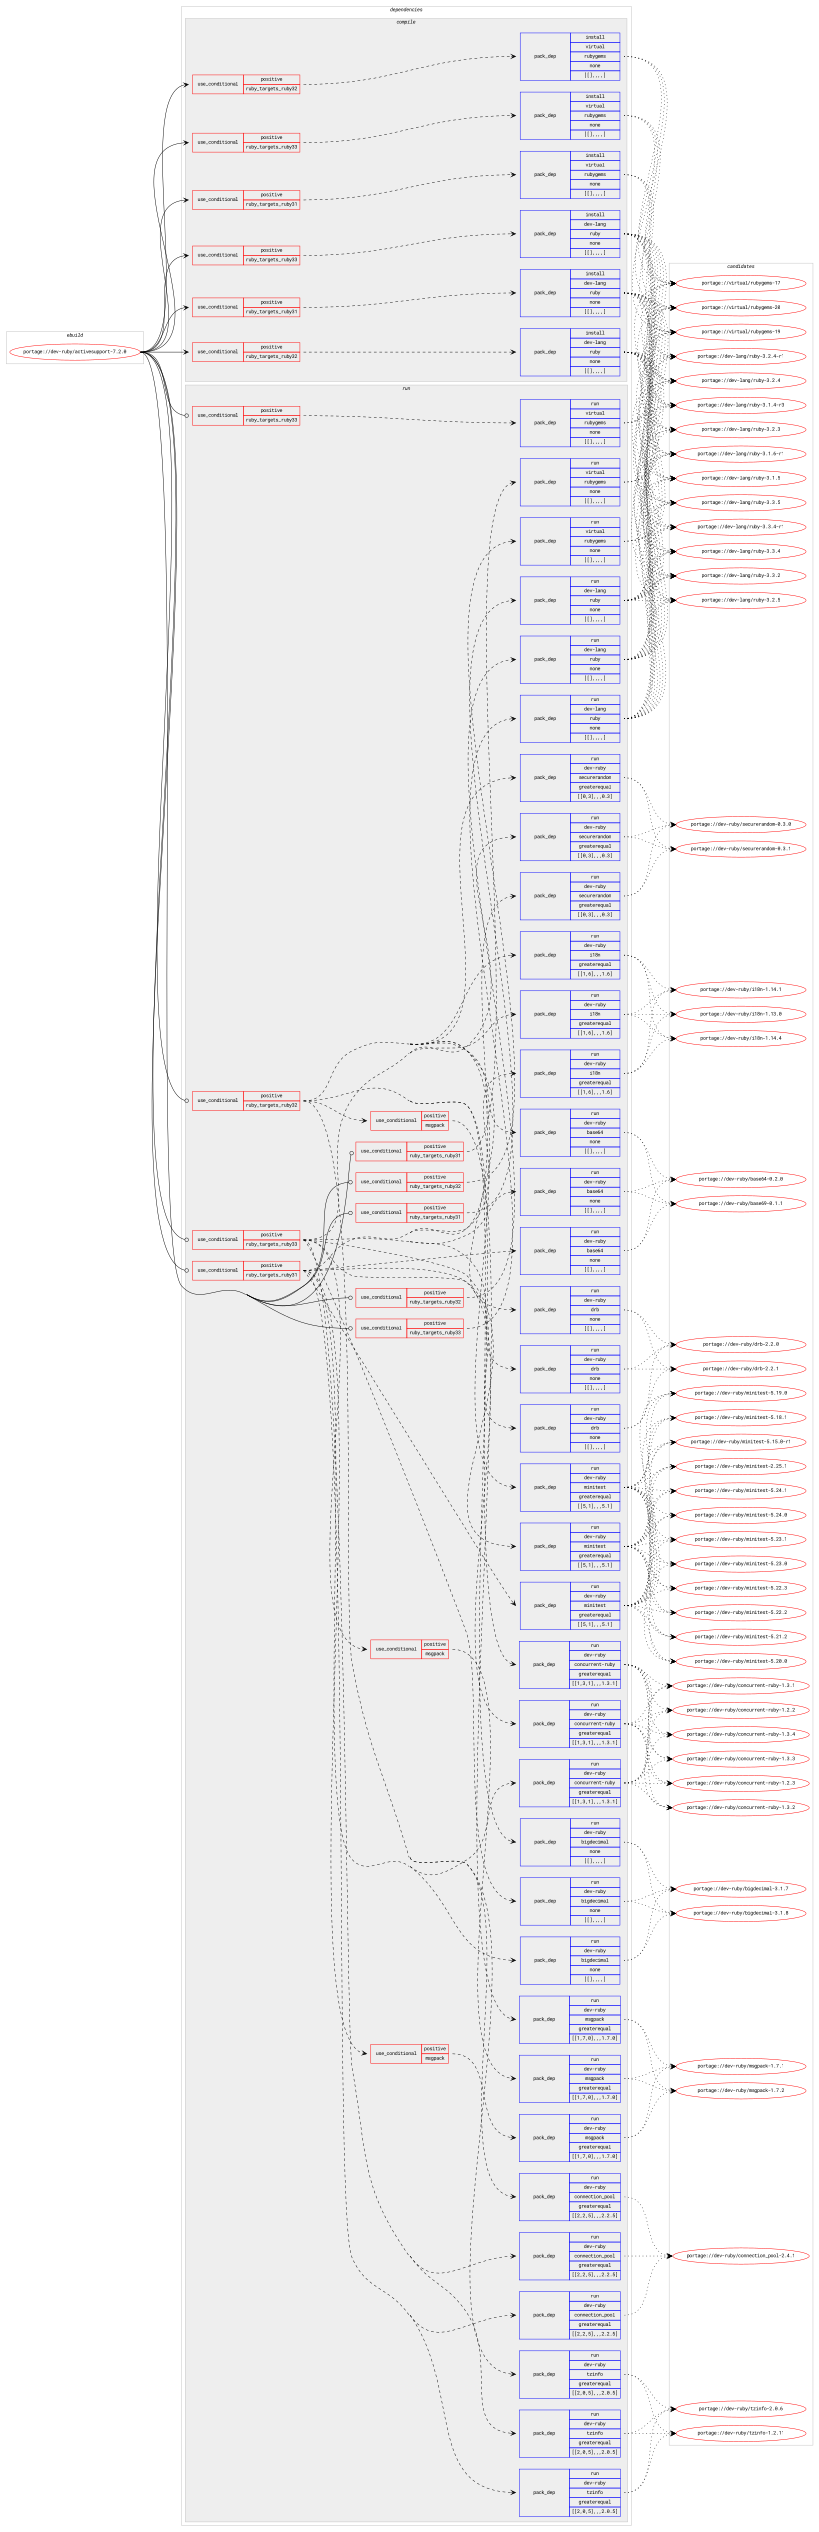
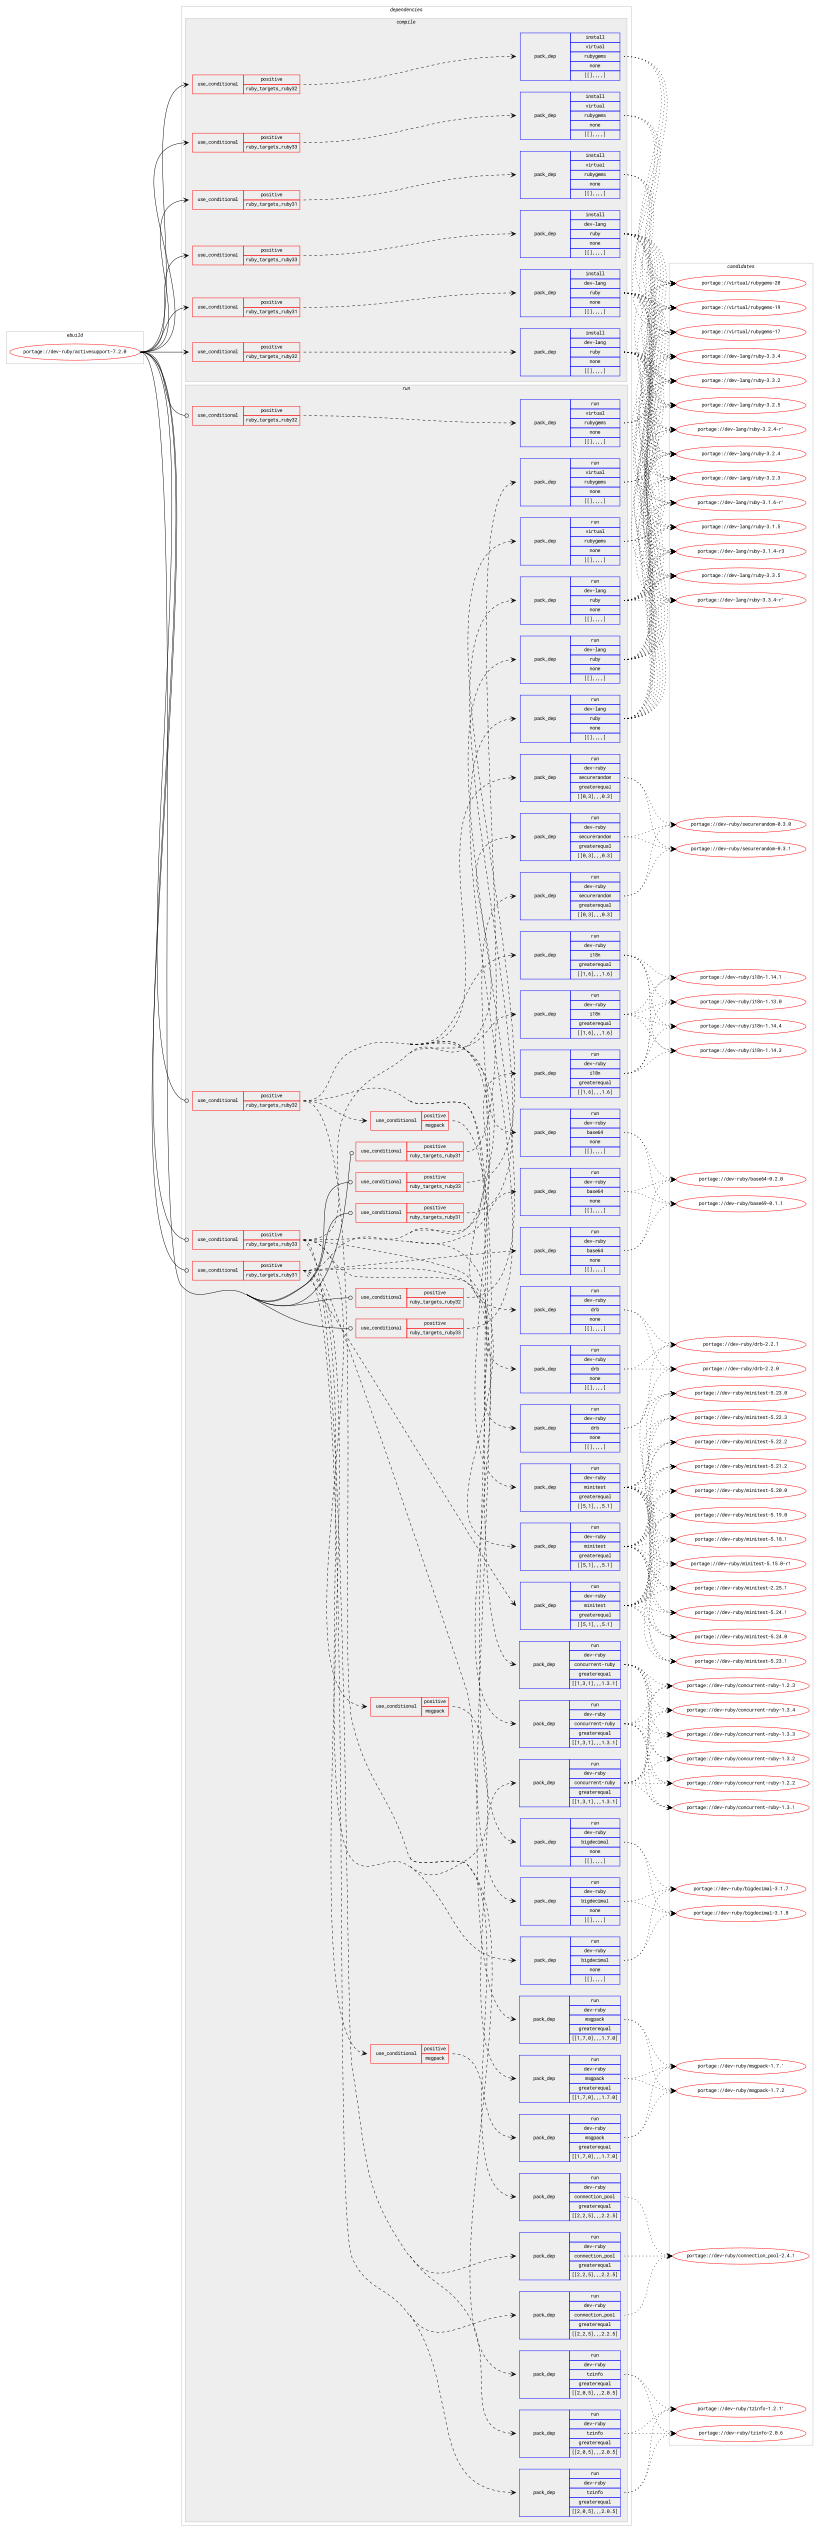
none -> (741, 1051)
